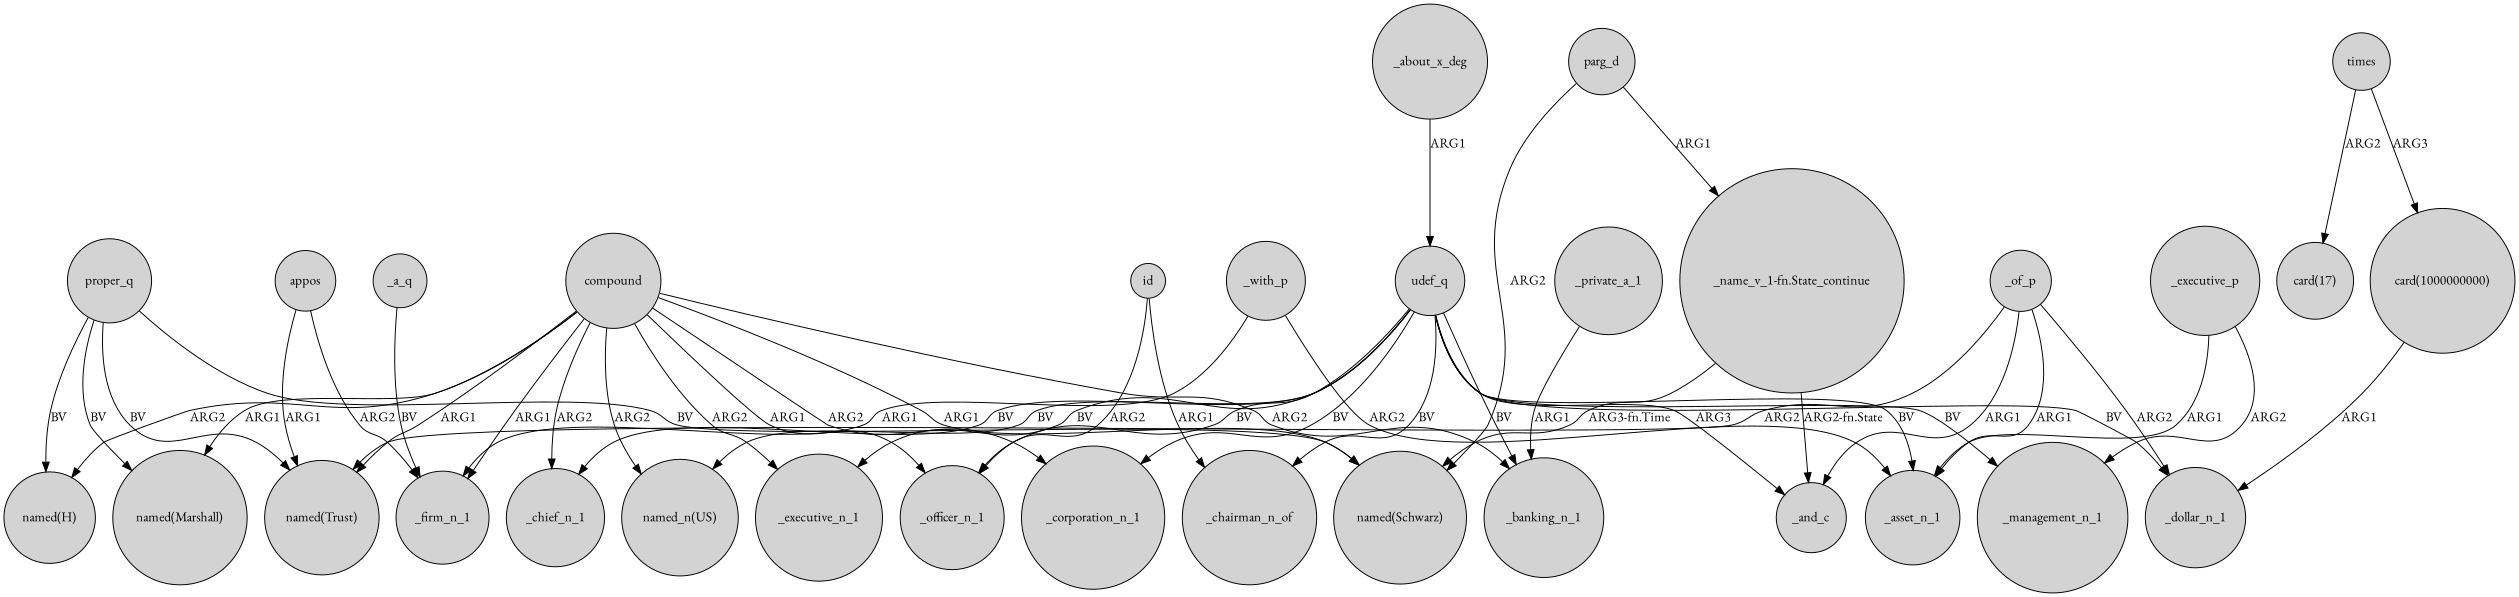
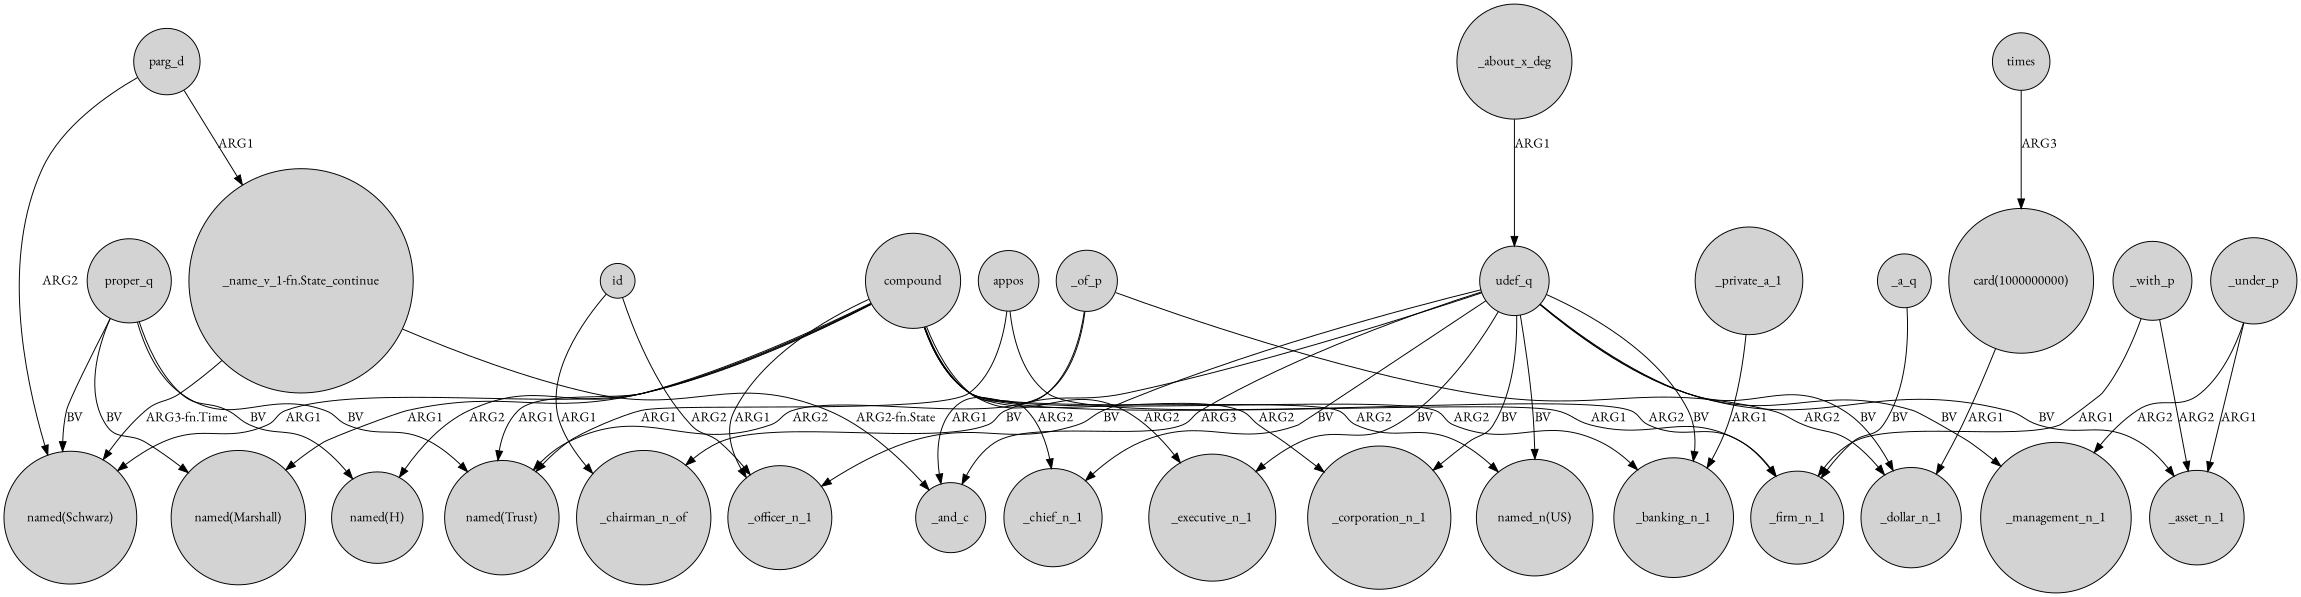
(2205, 281) -> (2254, 281)
(2315, 281) -> none
(2033, 418) -> none
